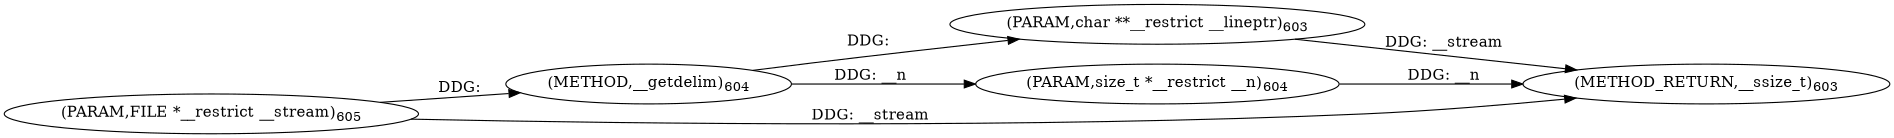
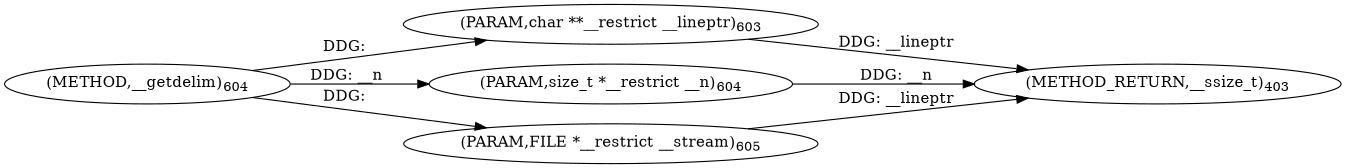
(1444, 43) -> (896, 43)
(1826, 82) -> (1277, 82)
(445, 98) -> (364, 112)
(871, 116) -> (896, 99)
